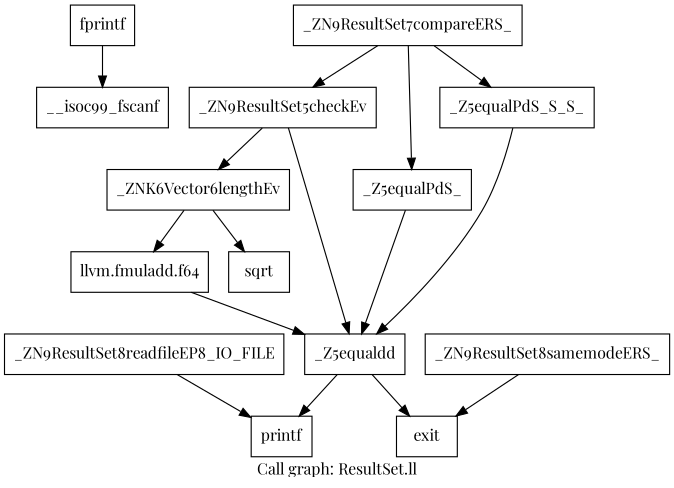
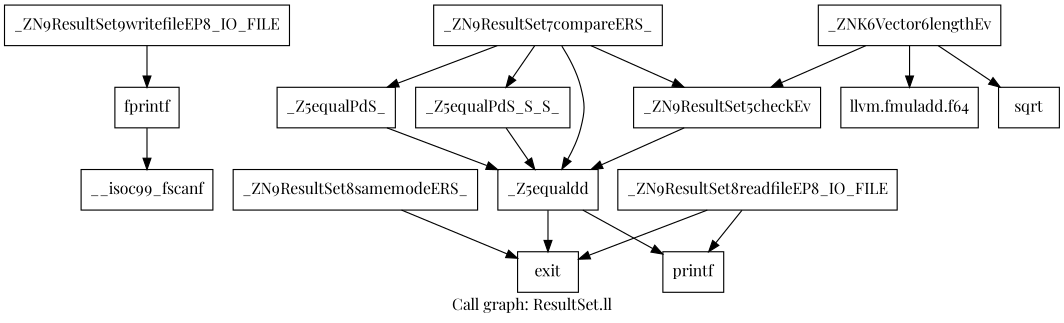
none -> (147, 25)
(245, 145) -> (824, 64)
none -> (648, 233)
(242, 311) -> (584, 102)
